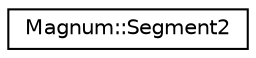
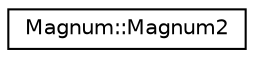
(128, 29) -> (127, 29)
